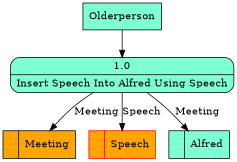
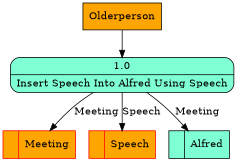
(122, 16) -> (122, 16)
(39, 145) -> (39, 145)
